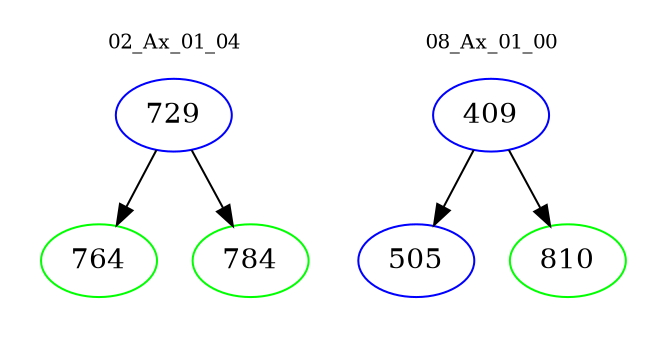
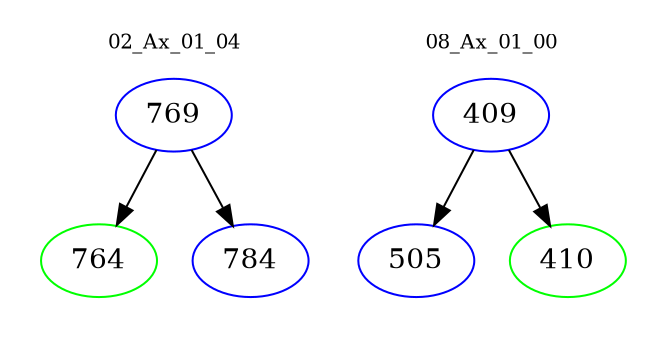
(174, 115) -> (174, 115)
(251, 261) -> (251, 261)
(568, 261) -> (568, 261)
